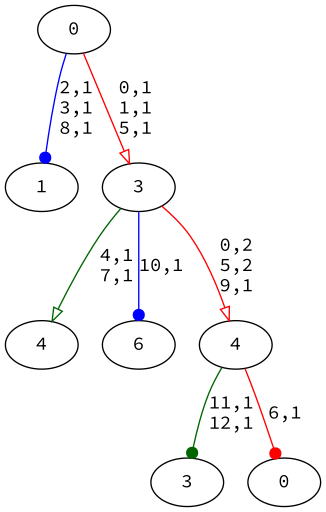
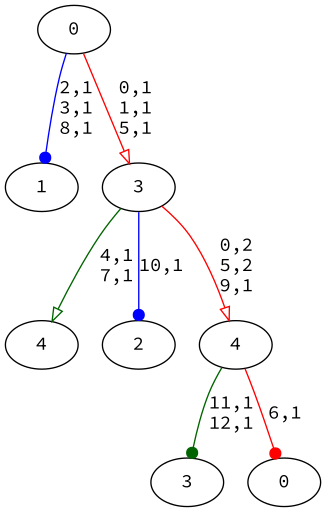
(139, 345) -> (139, 345)
